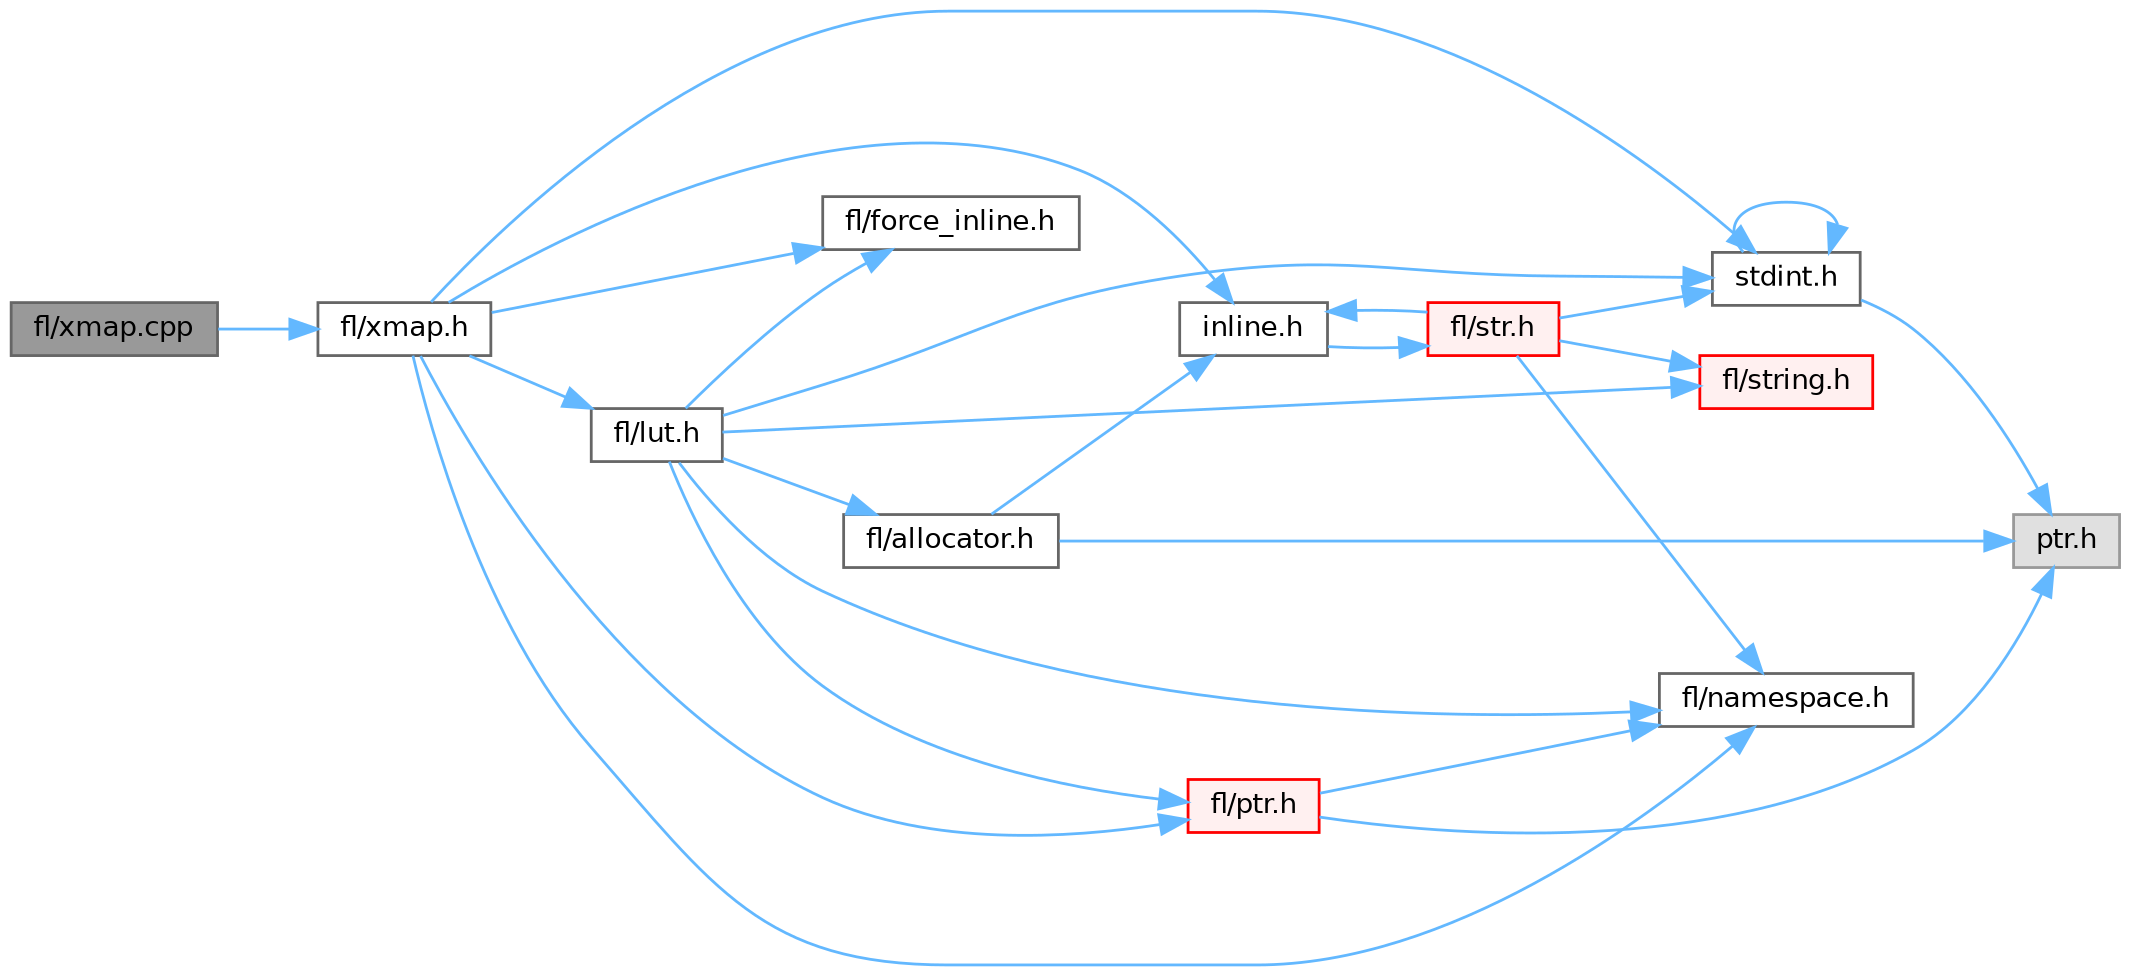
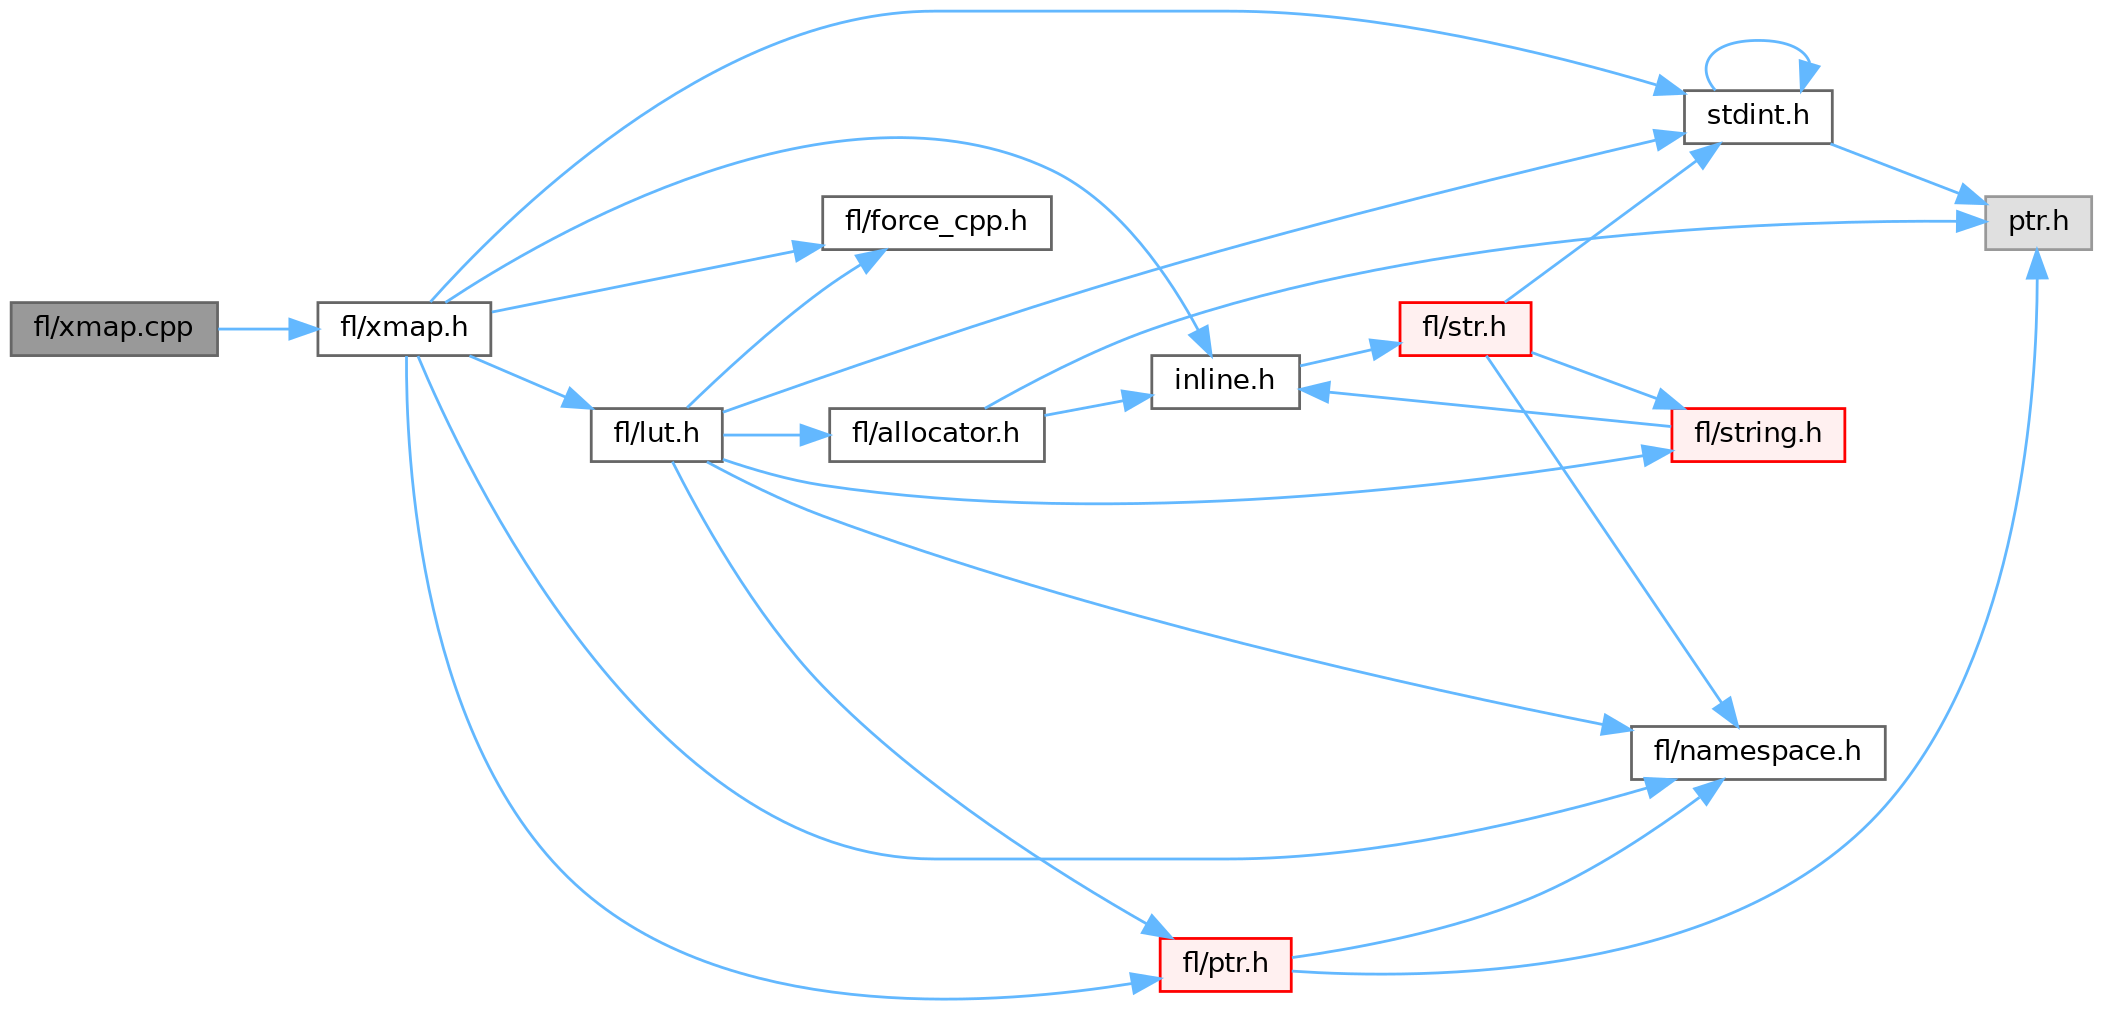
(951, 223) -> (937, 223)
(1392, 310) -> (1500, 409)
